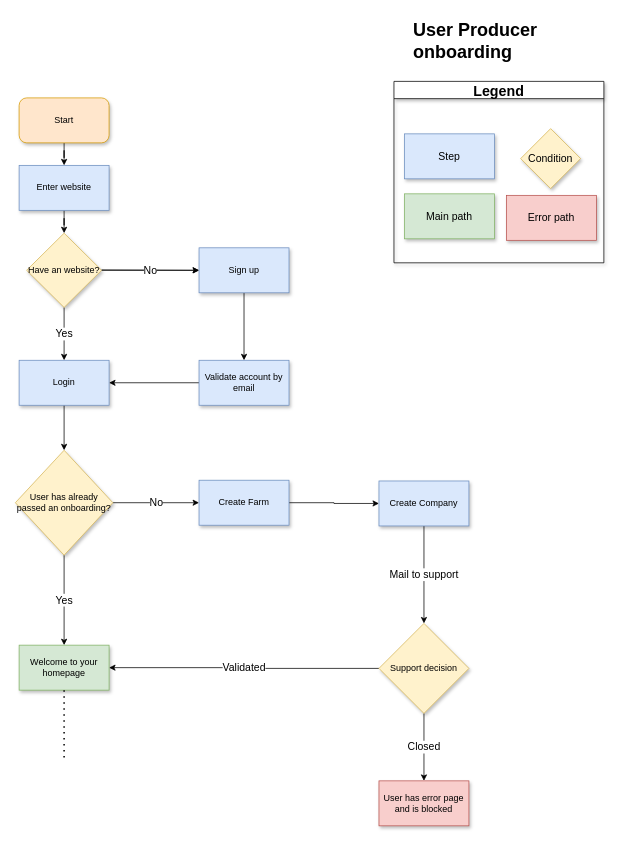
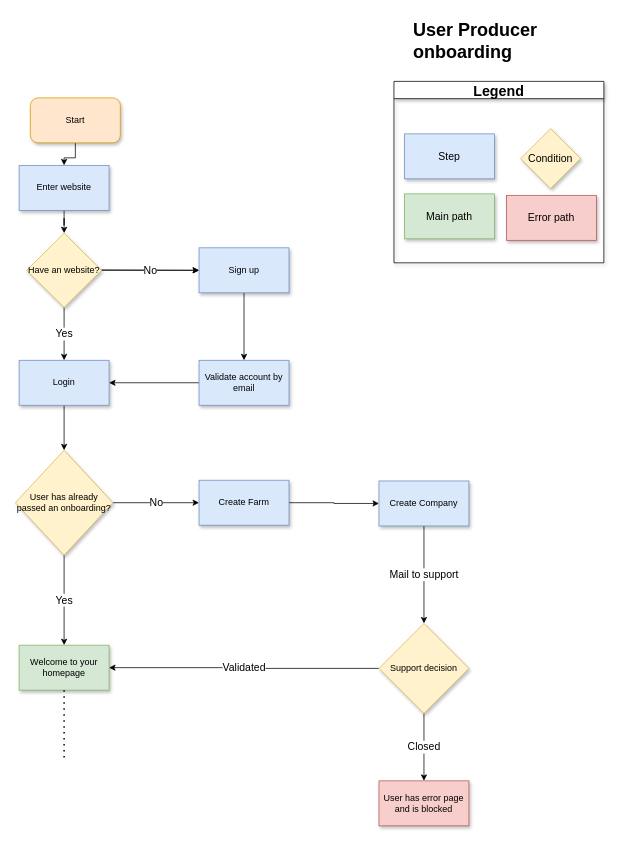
(64, 120) -> (75, 120)
